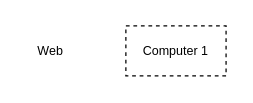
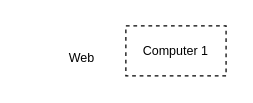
(51, 51) -> (82, 57)
